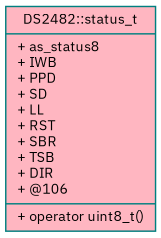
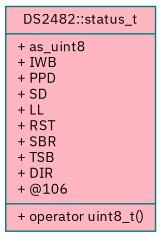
(59, 47) -> (52, 47)
